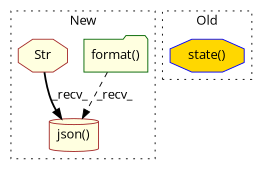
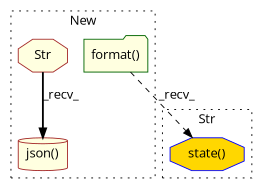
(207, 21) -> (207, 120)
(97, 91) -> (149, 91)
